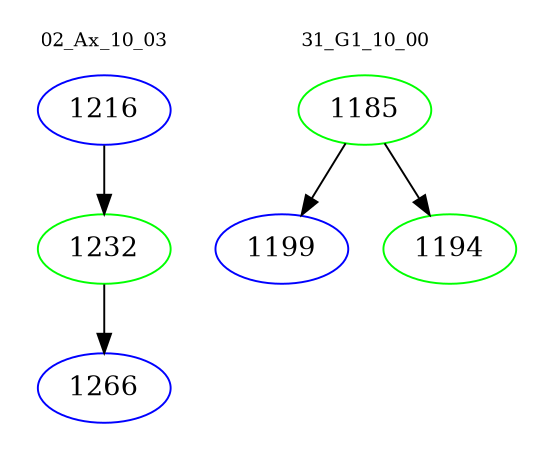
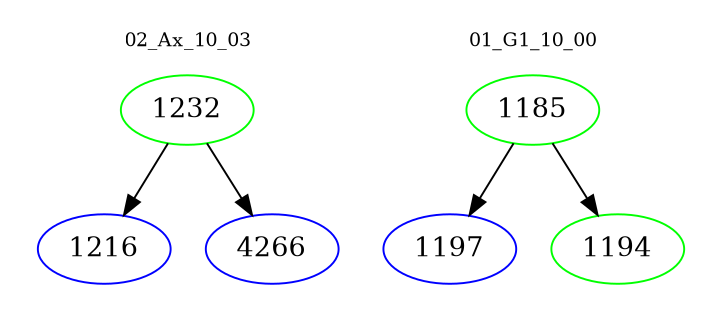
(366, 42) -> (534, 42)
(104, 170) -> (151, 171)
(282, 249) -> (450, 249)
(104, 388) -> (272, 249)
